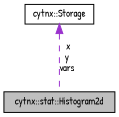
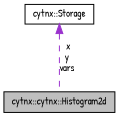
(59, 102) -> (59, 102)
